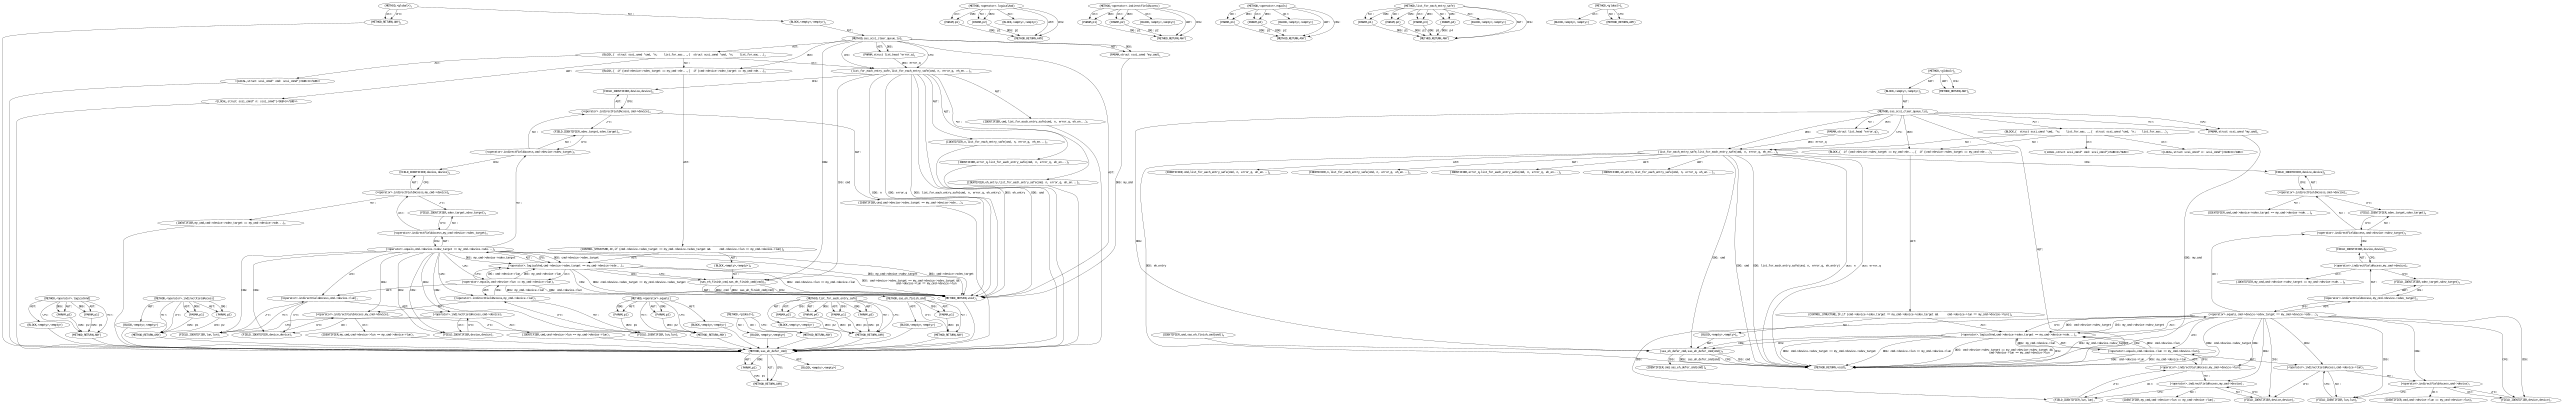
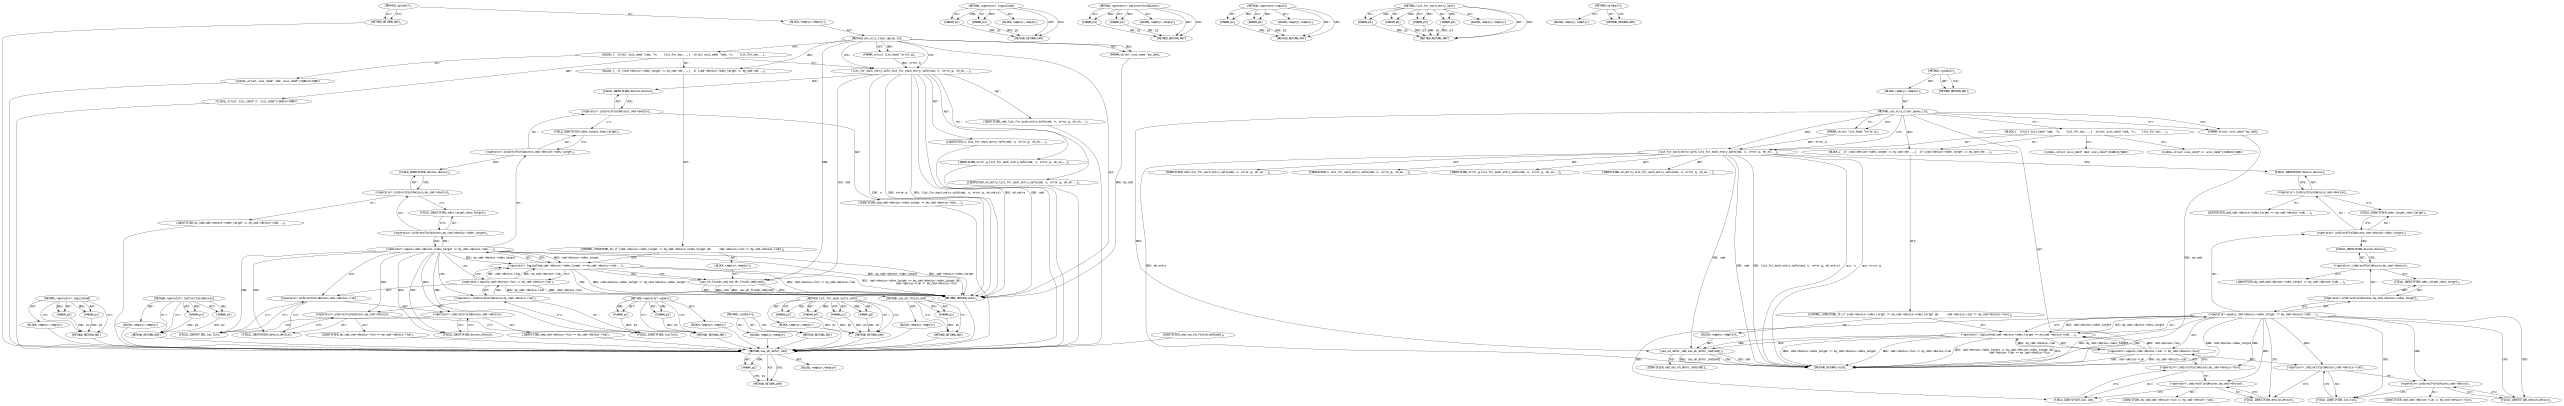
(1426, 348) -> (1069, 346)
